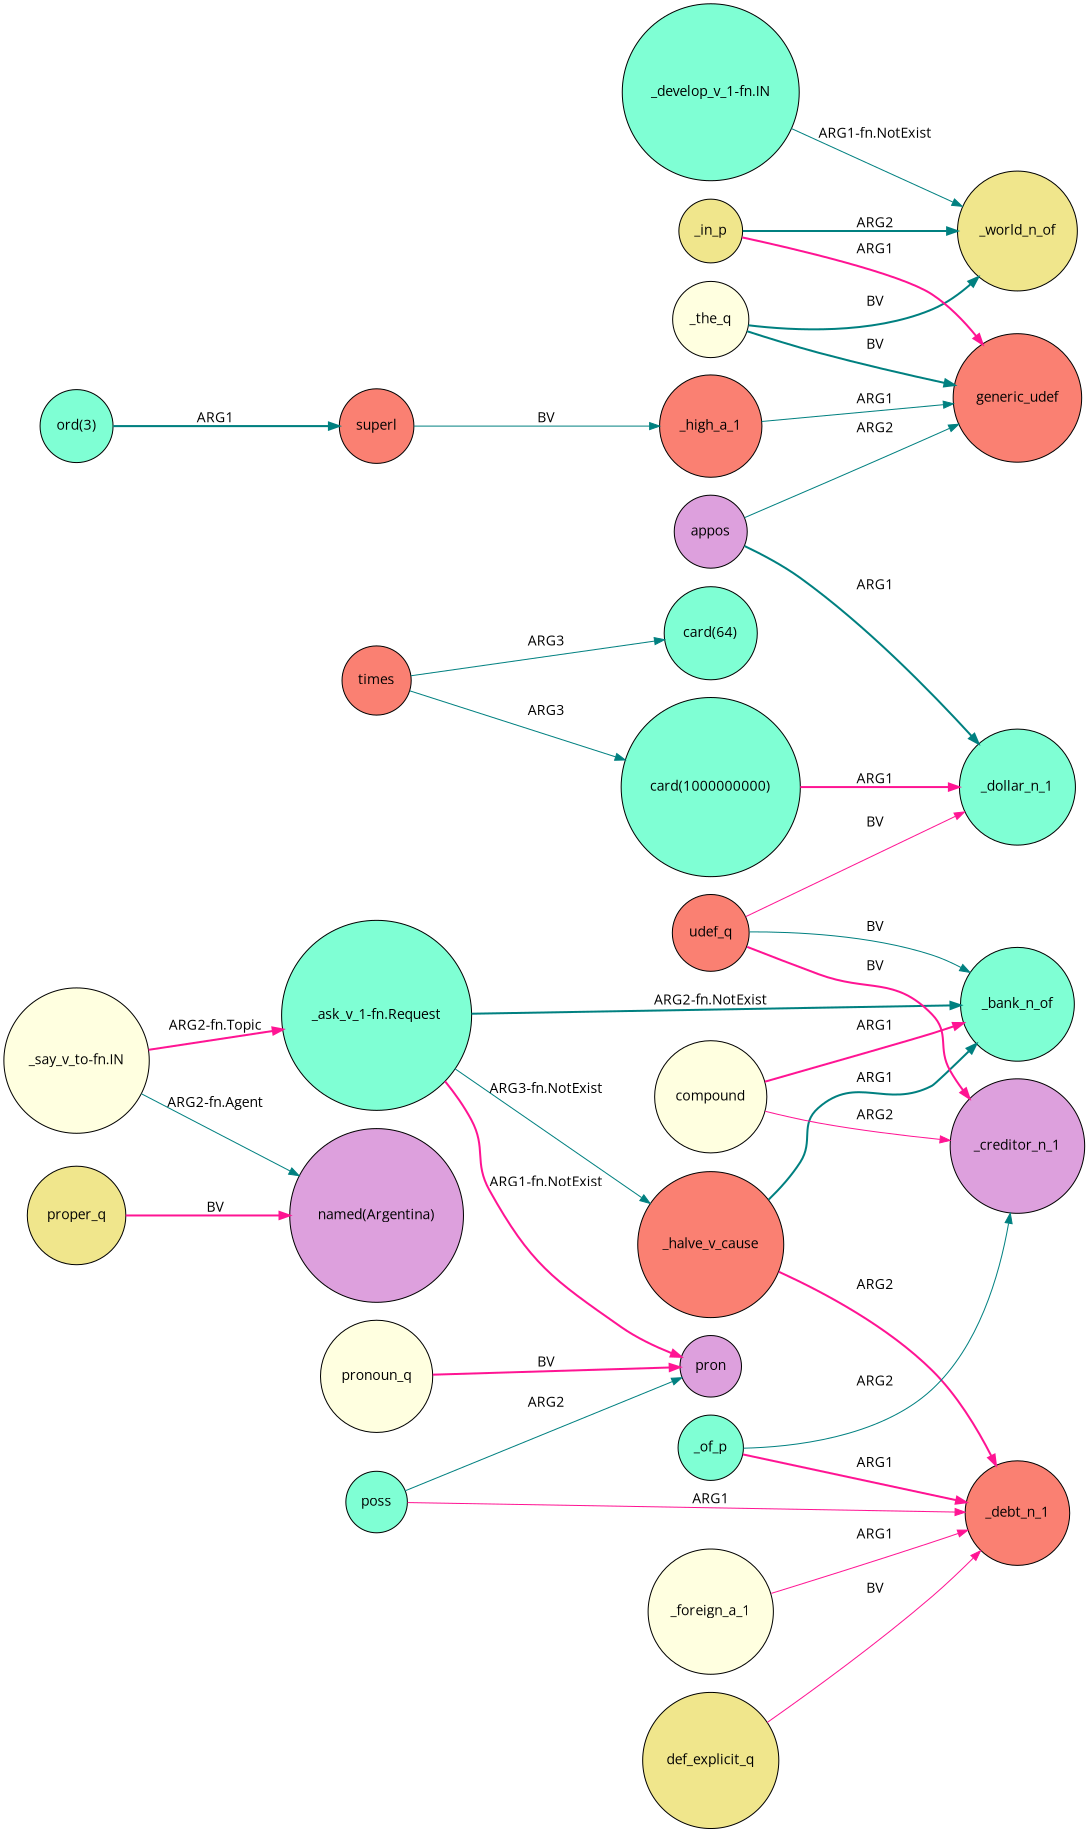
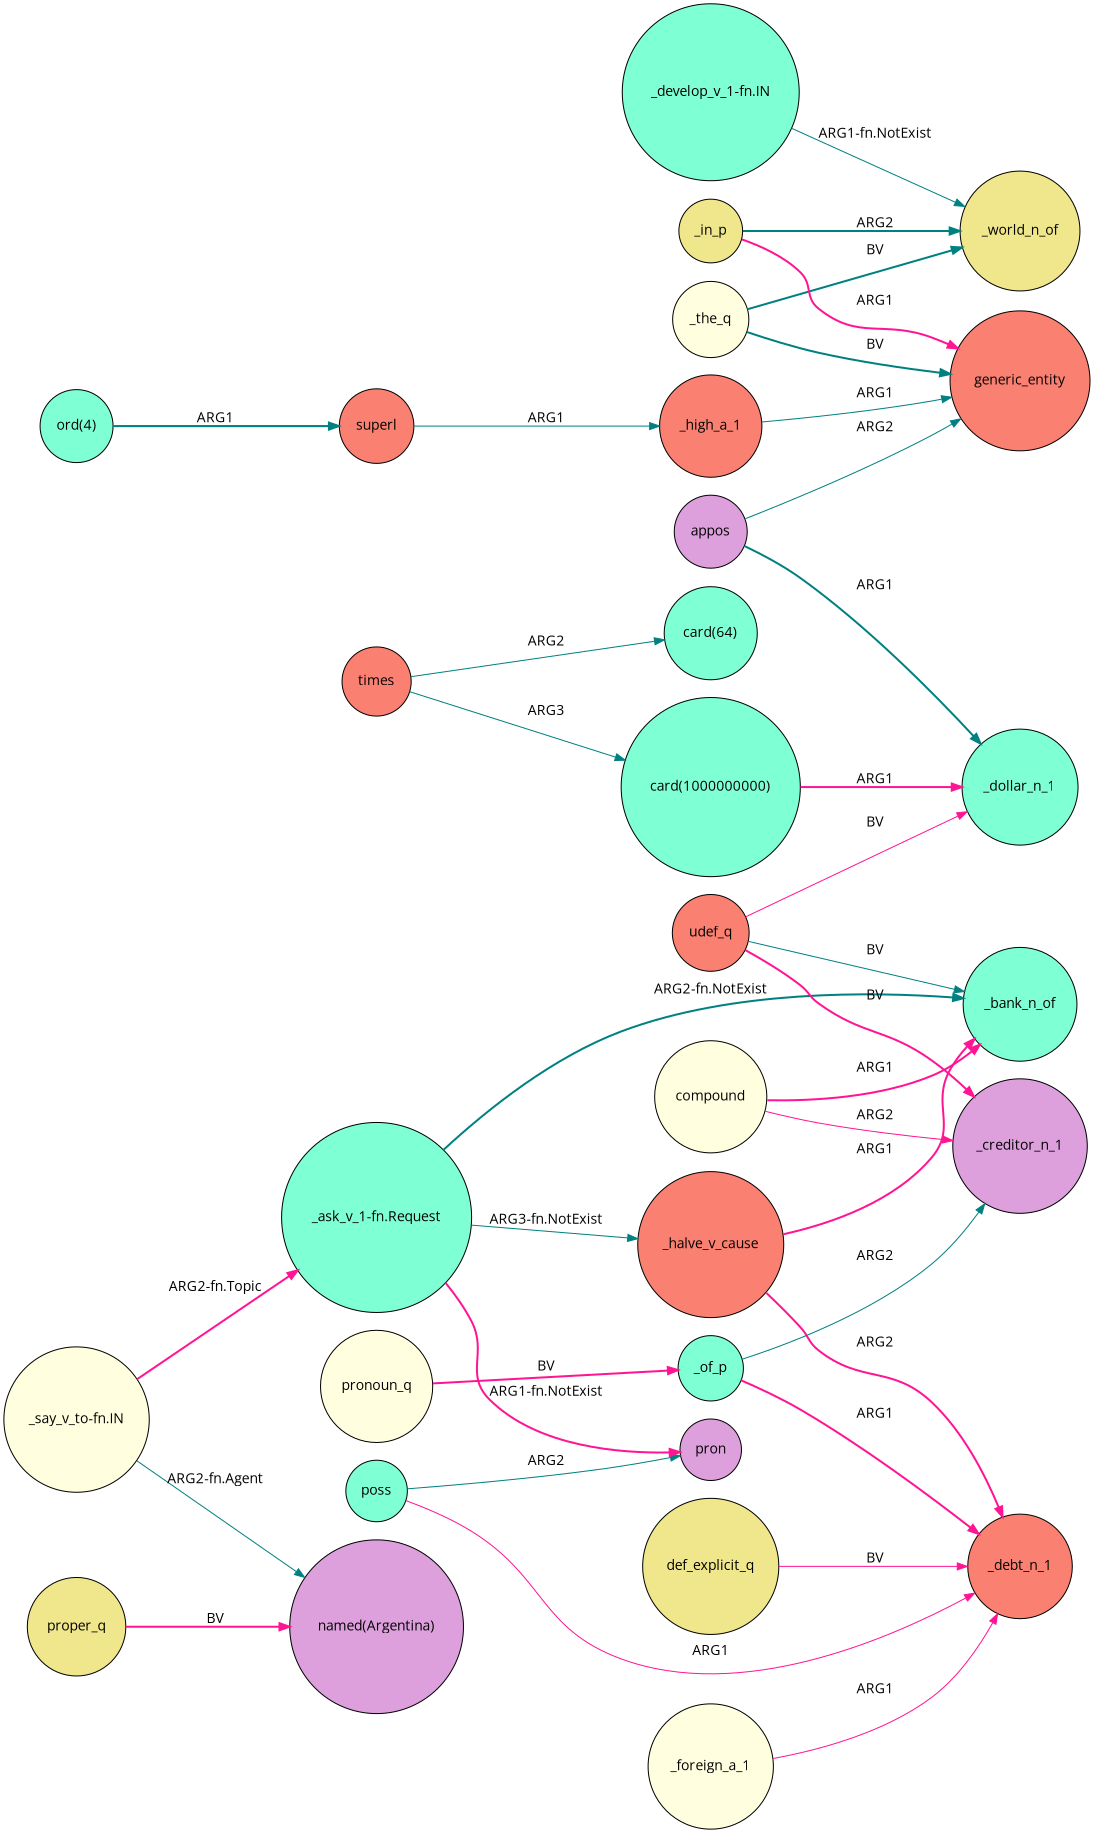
(1017, 398) -> (1020, 381)
(546, 419) -> (546, 419)
(77, 426) -> (77, 426)
(546, 642) -> (546, 642)
(845, 1094) -> (914, 1175)
(551, 1371) -> (550, 1377)
